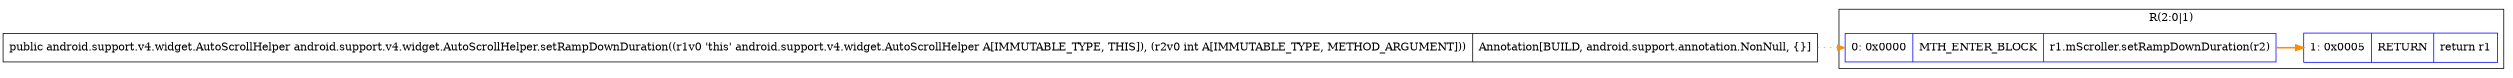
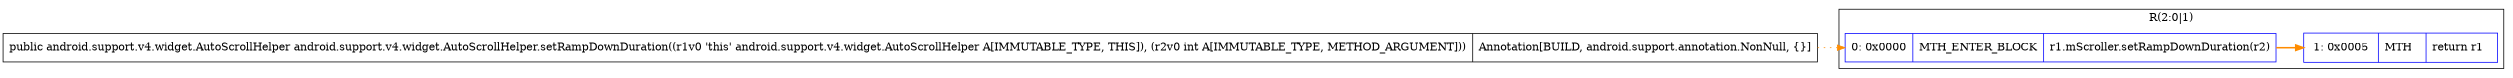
(2403, 47) -> (2398, 47)
